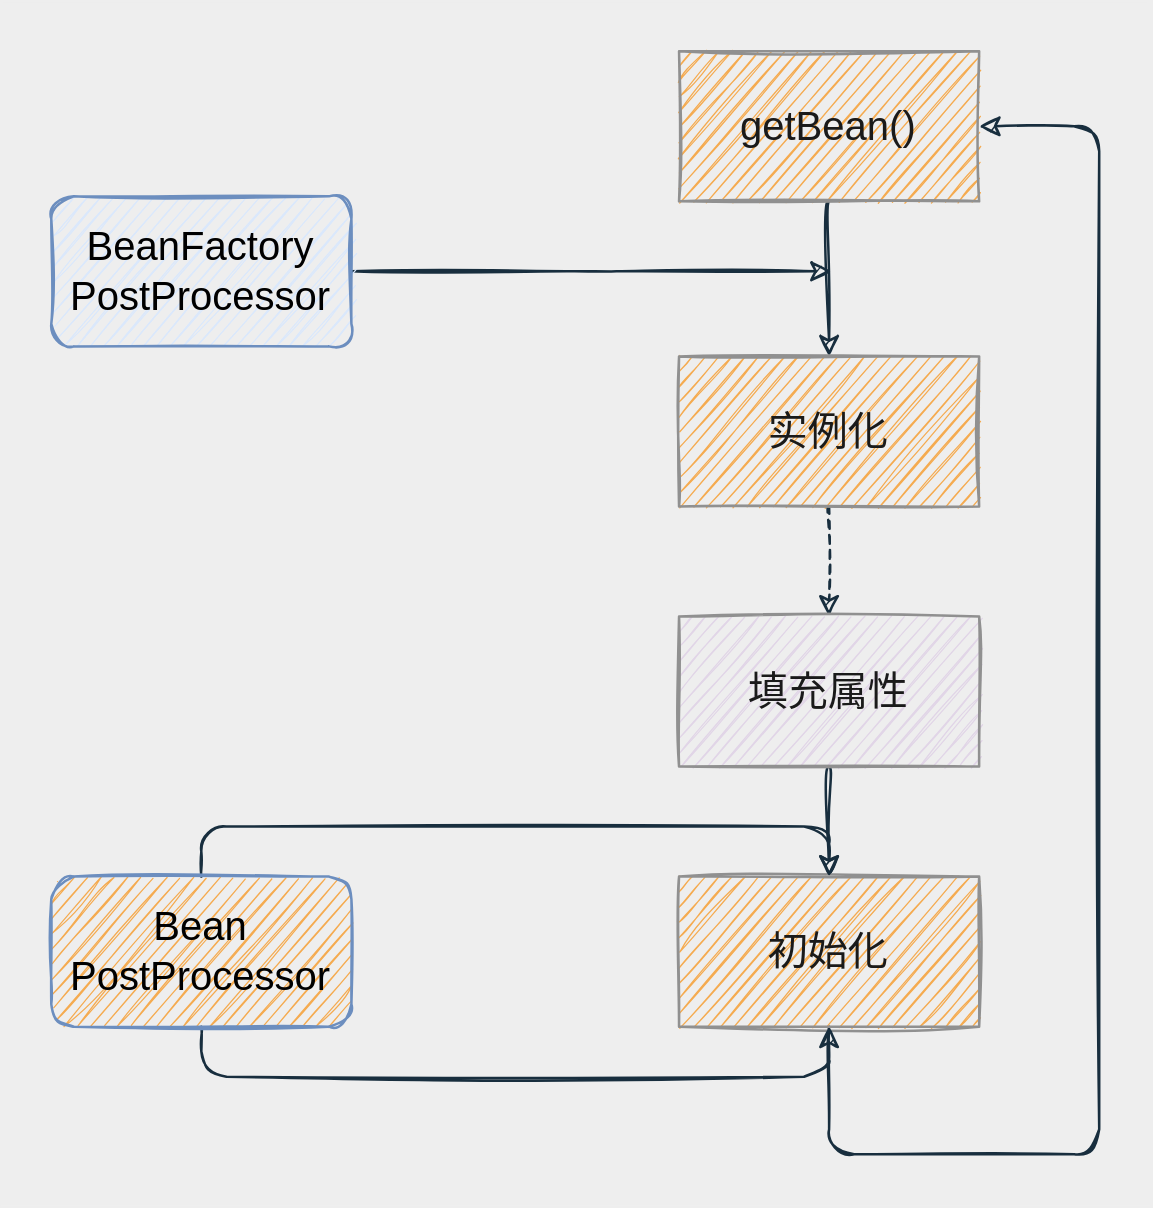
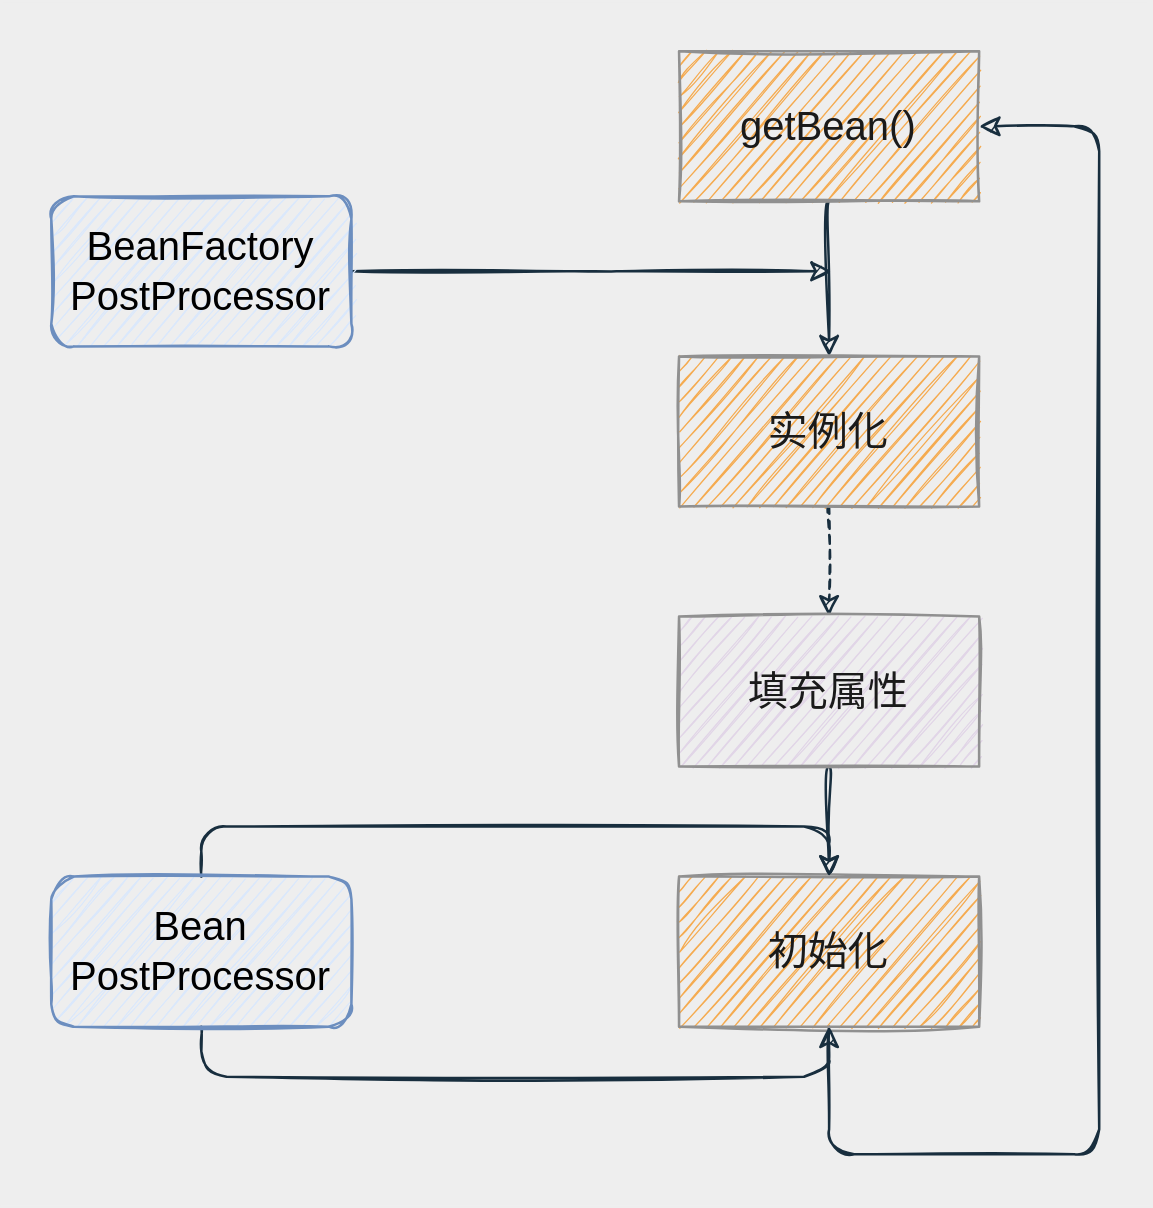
(201, 951) -> (201, 951)
